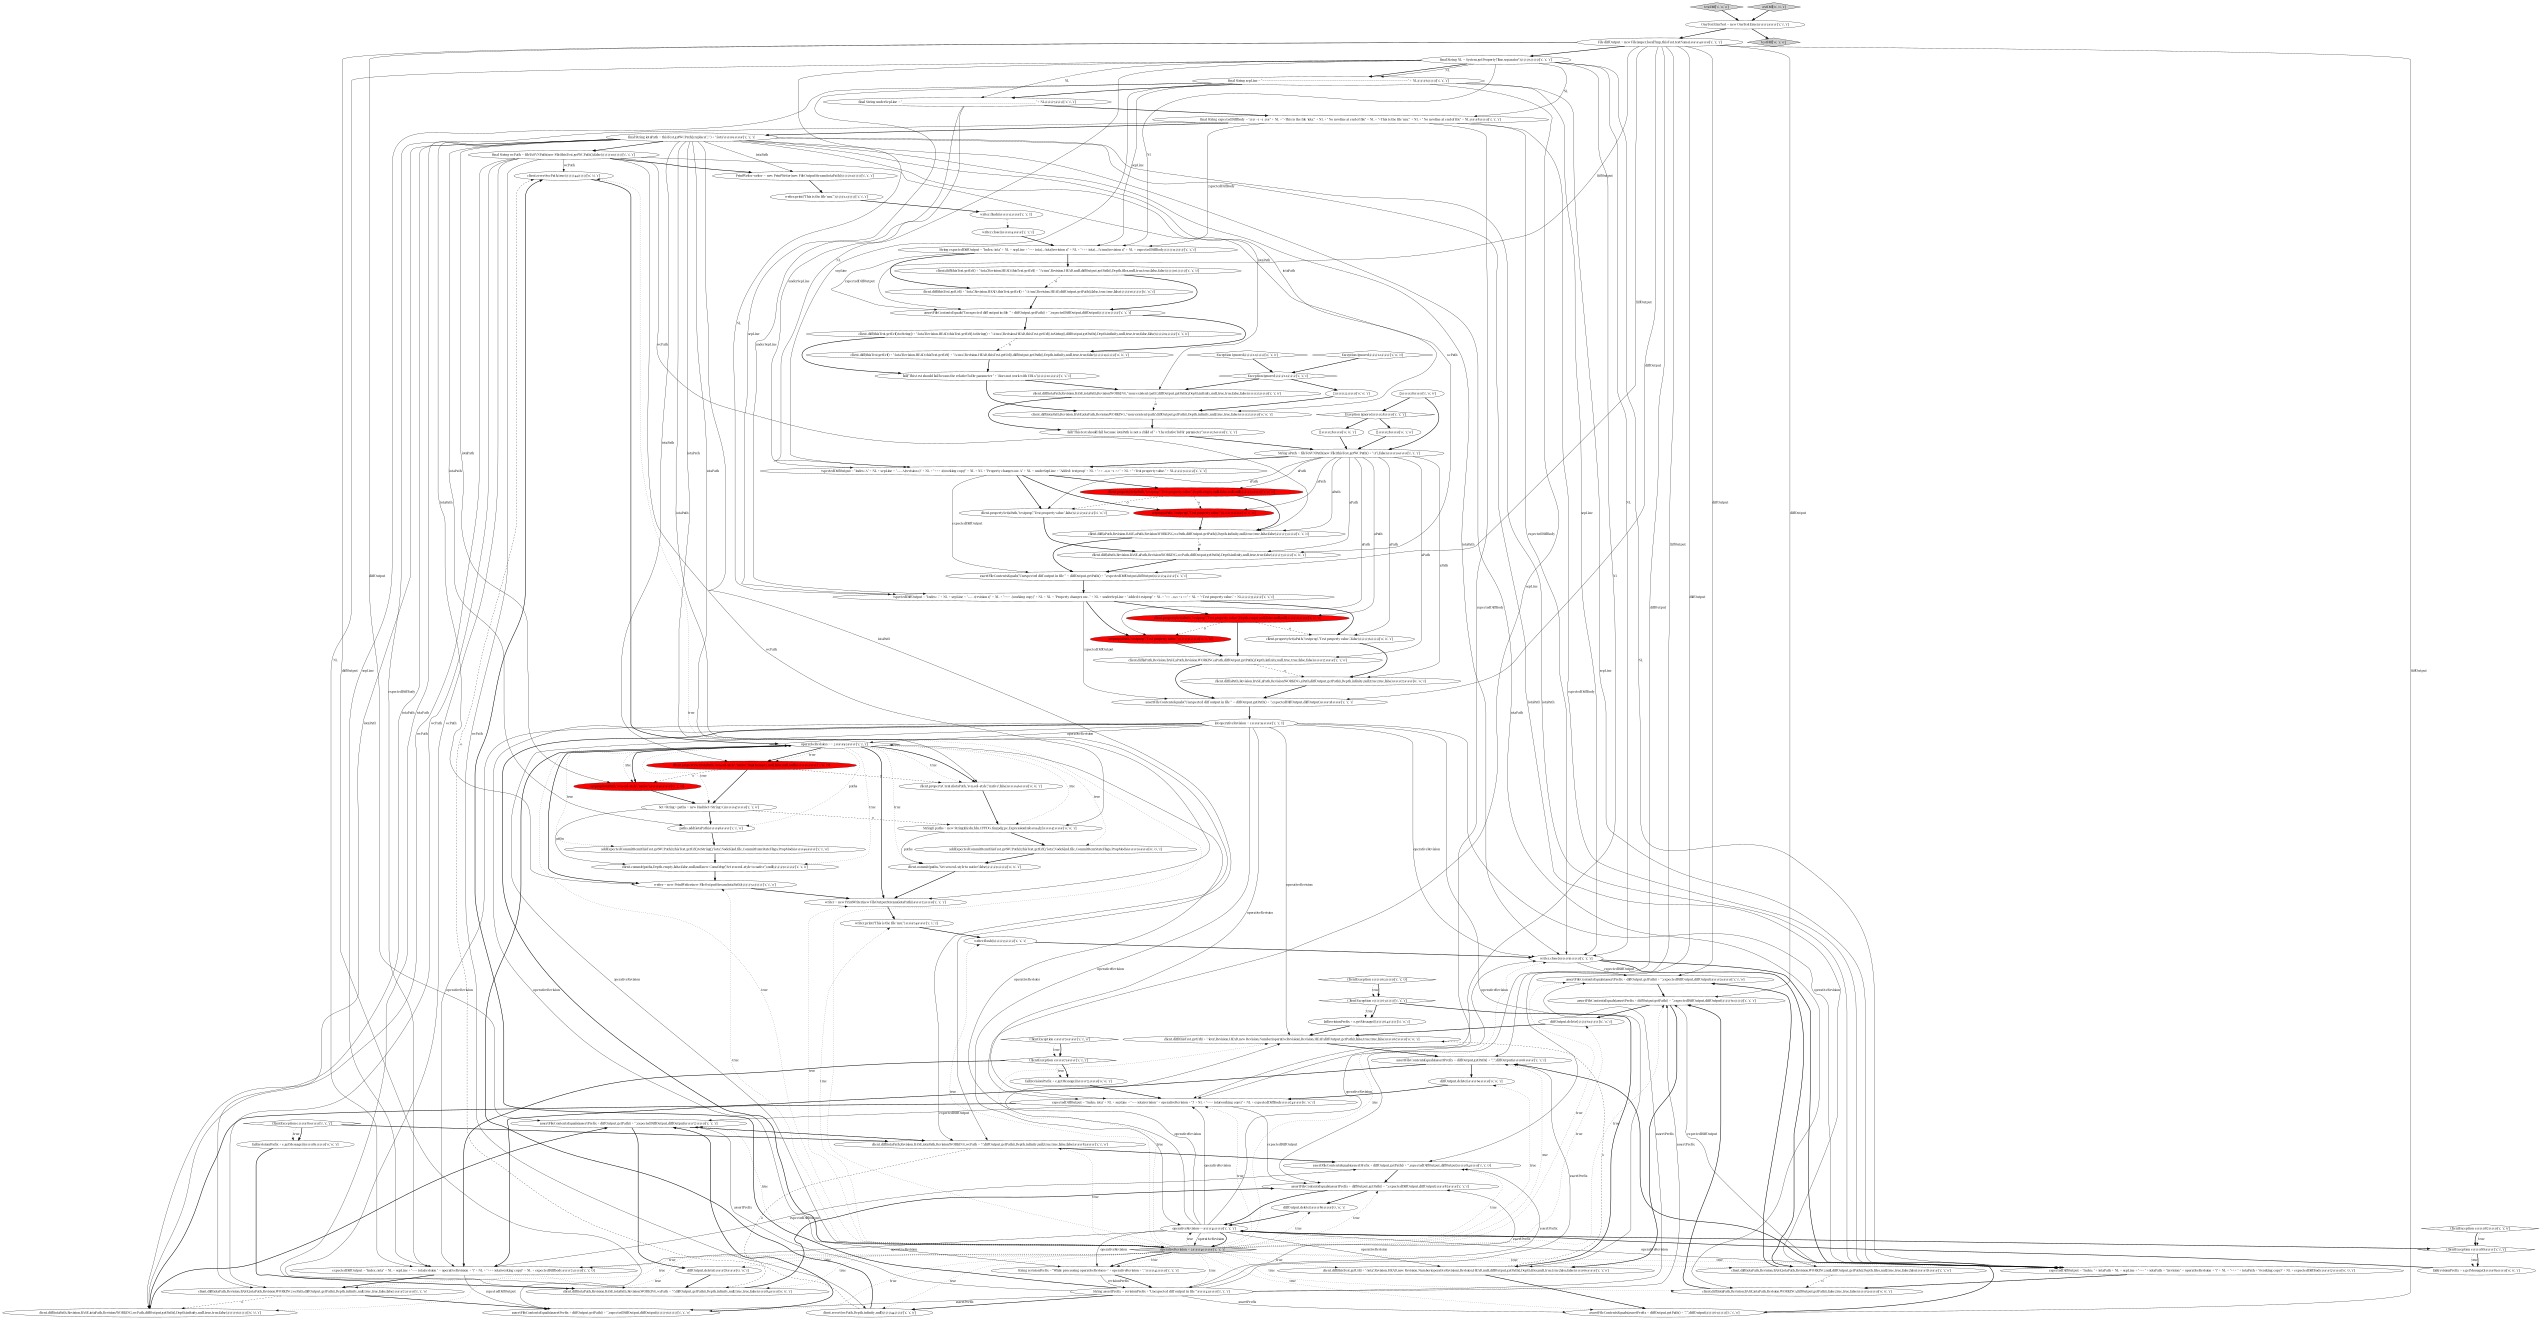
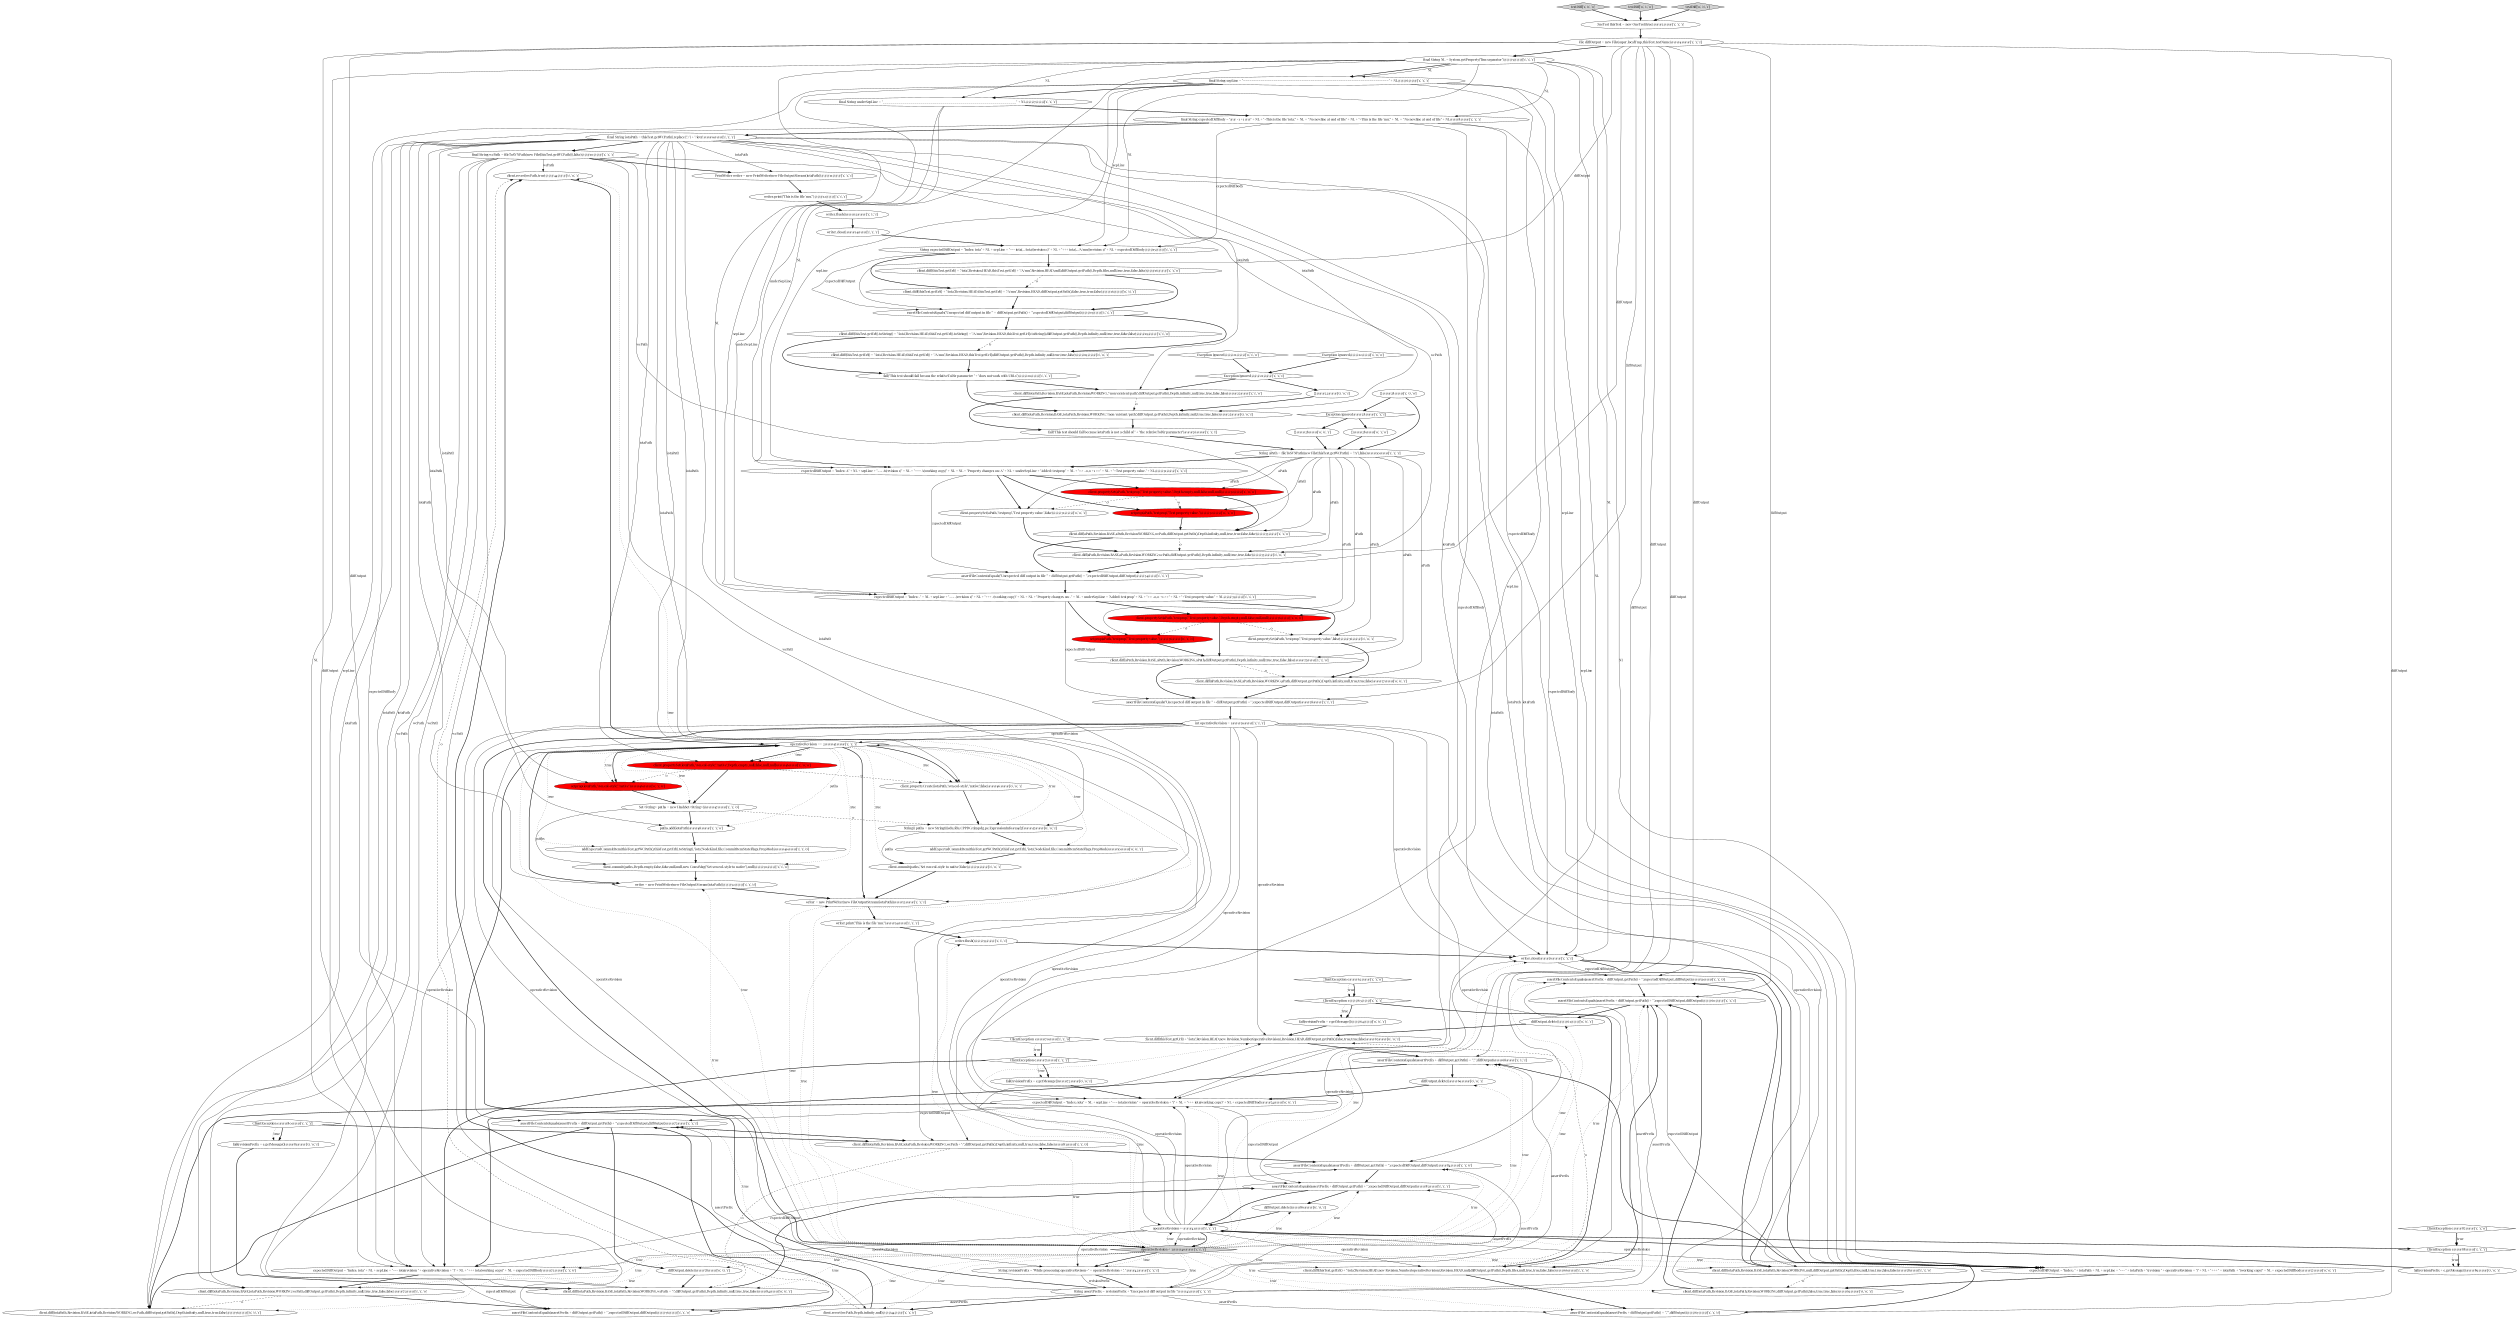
(1759, 33) -> (1641, 15)
(1007, 222) -> (853, 222)
